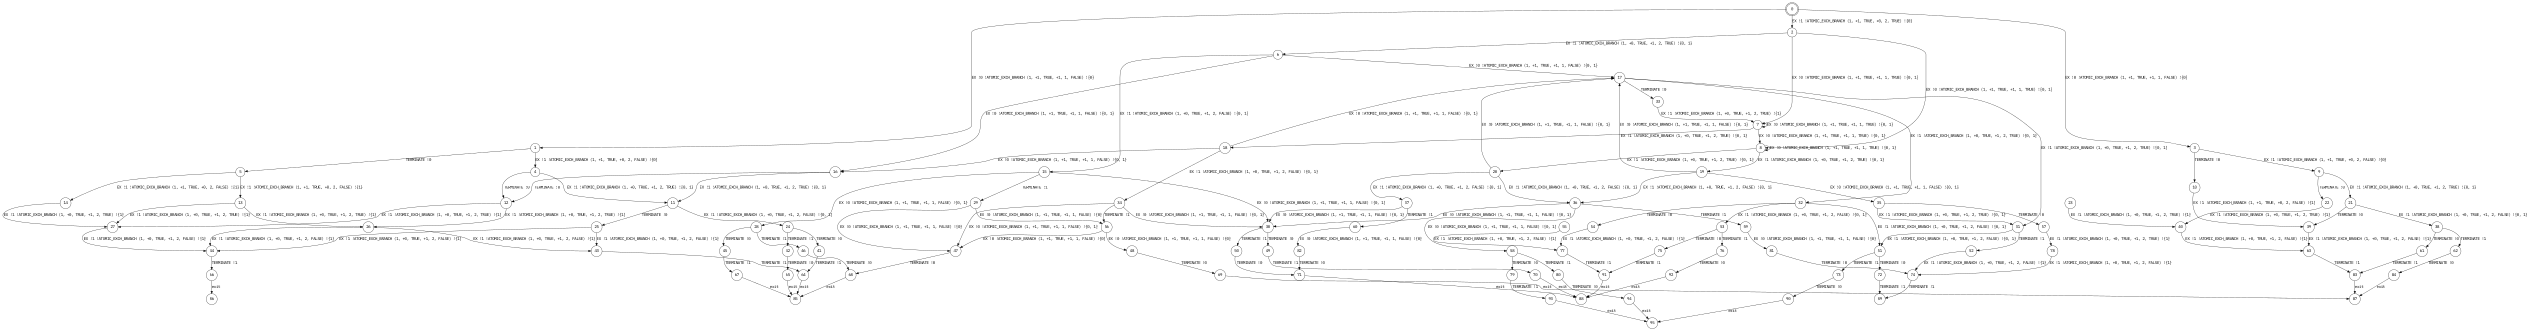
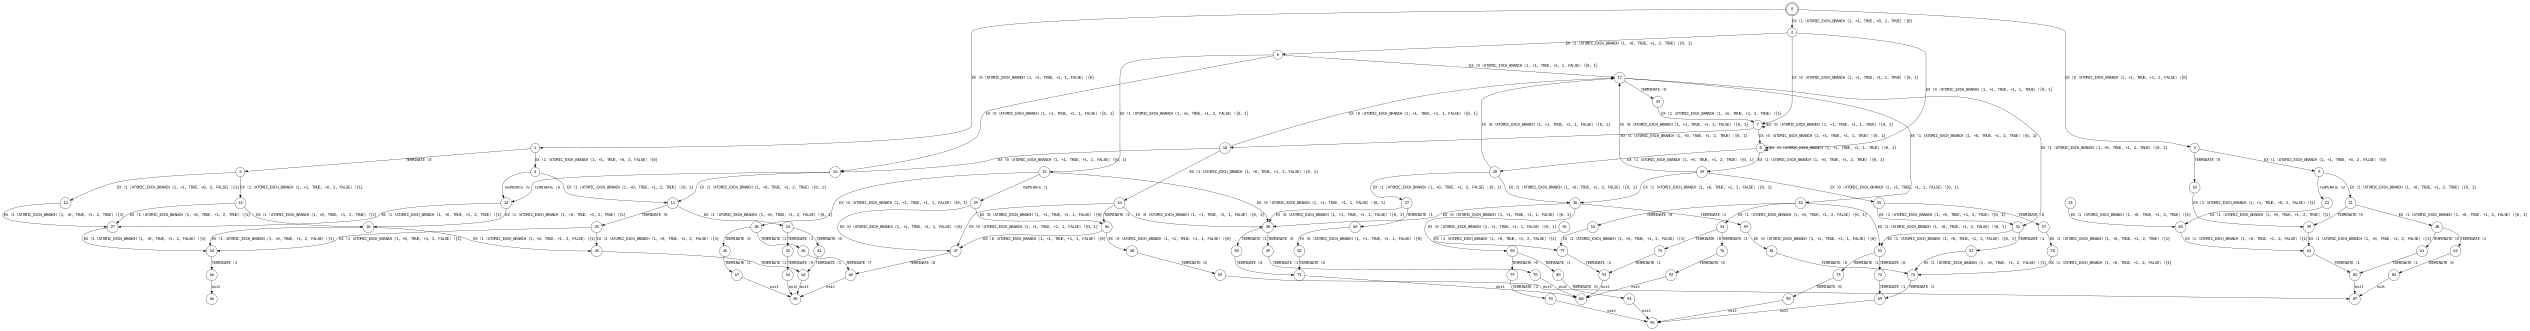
(859, 263) -> (859, 263)
none -> (1767, 311)
